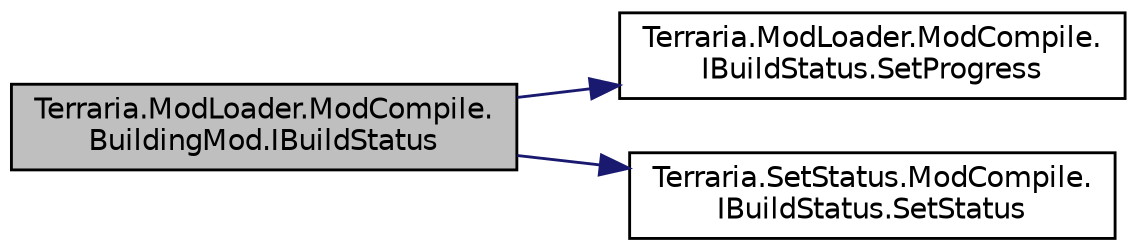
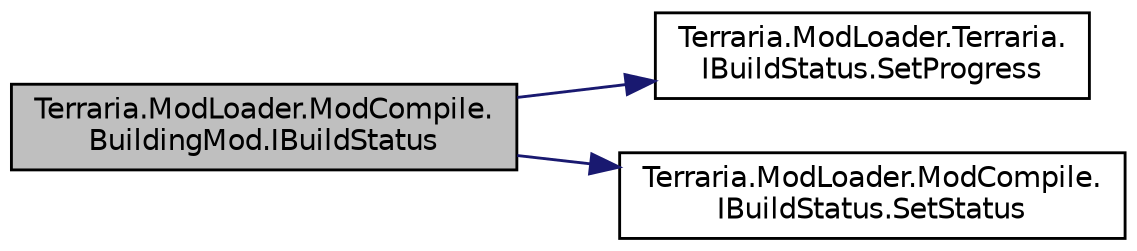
(872, 56) -> (872, 56)
(872, 196) -> (872, 196)
